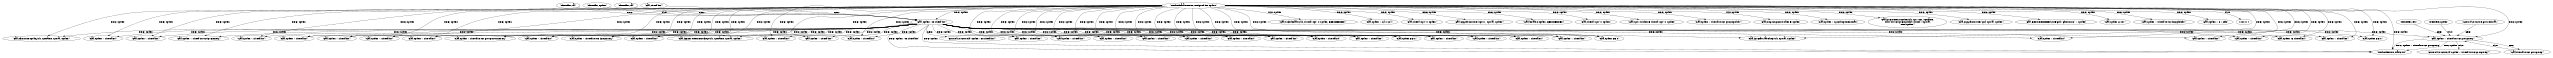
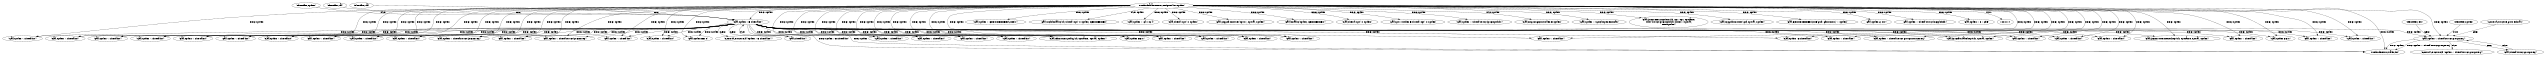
(837, 12) -> (743, 32)
none -> (996, 22)
none -> (744, 35)
